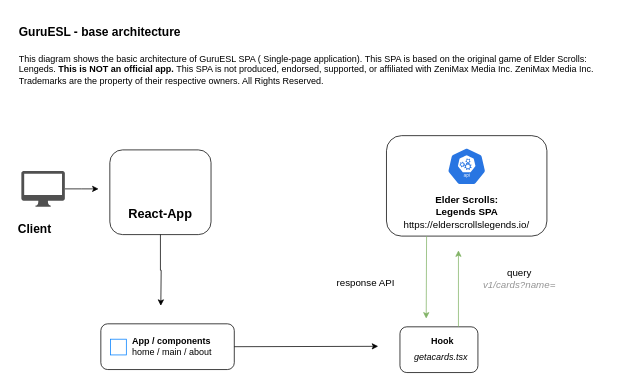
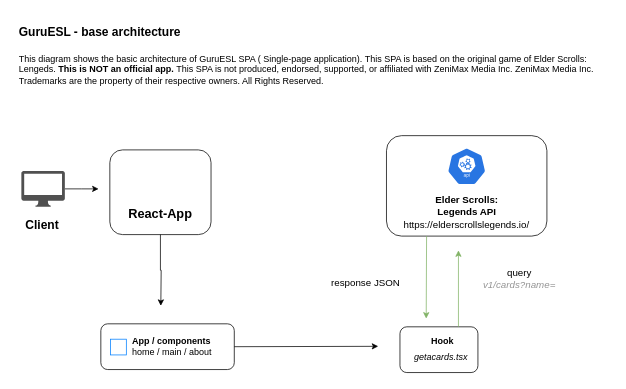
(467, 205) -> (467, 205)
(35, 228) -> (42, 225)
(366, 282) -> (366, 282)
